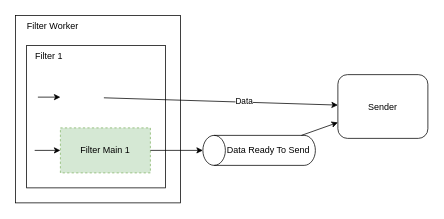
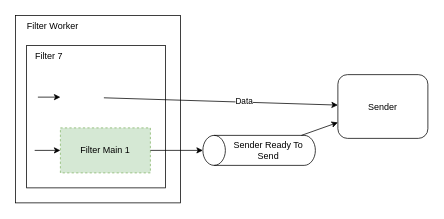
(49, 57) -> (49, 57)
(269, 150) -> (269, 150)
